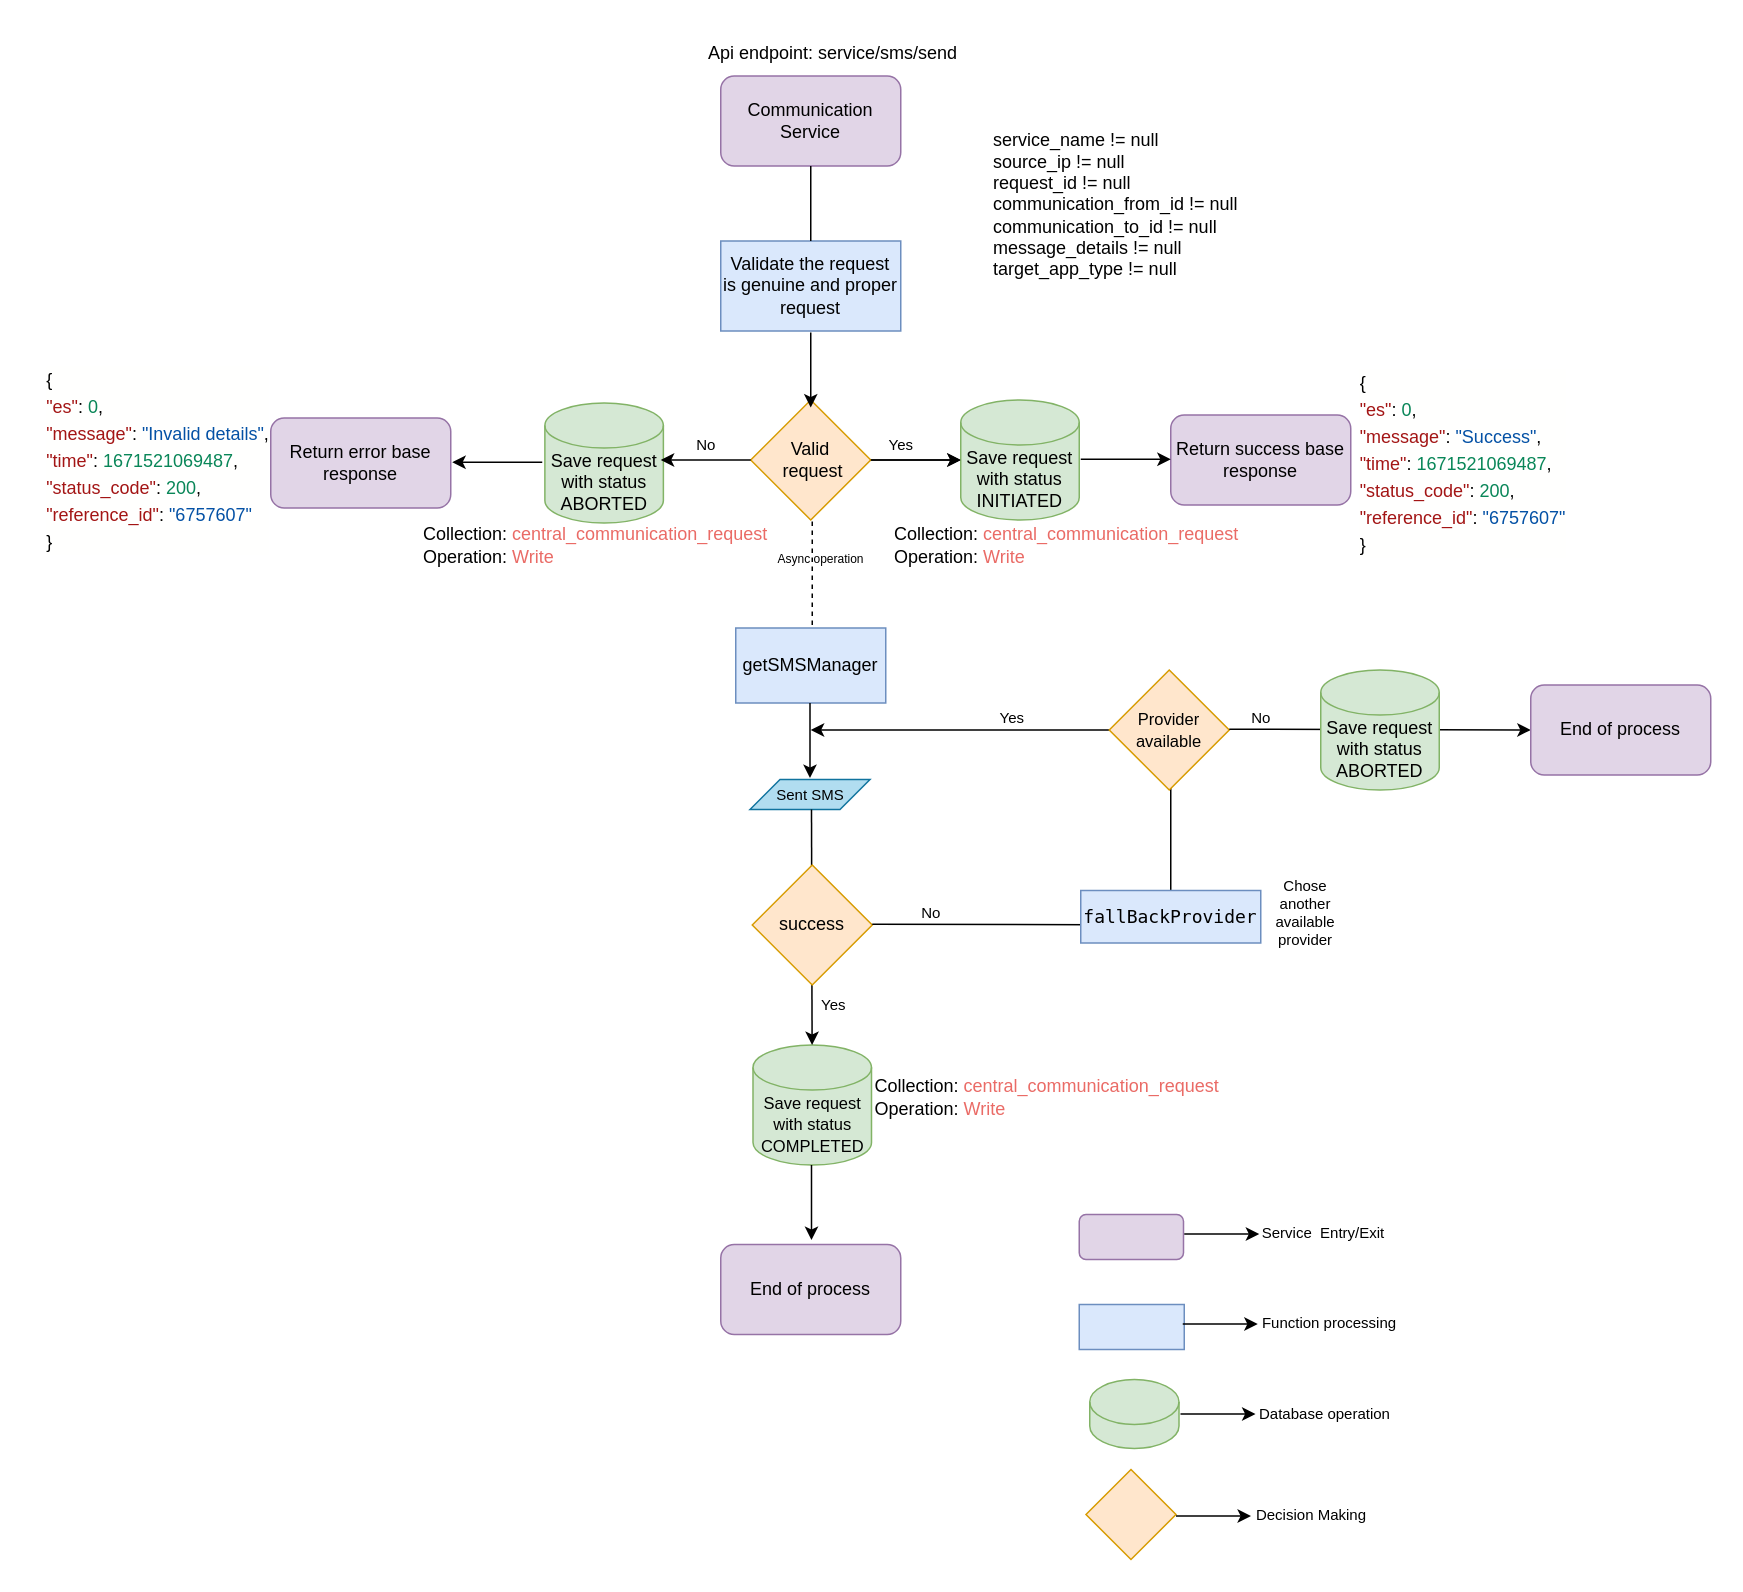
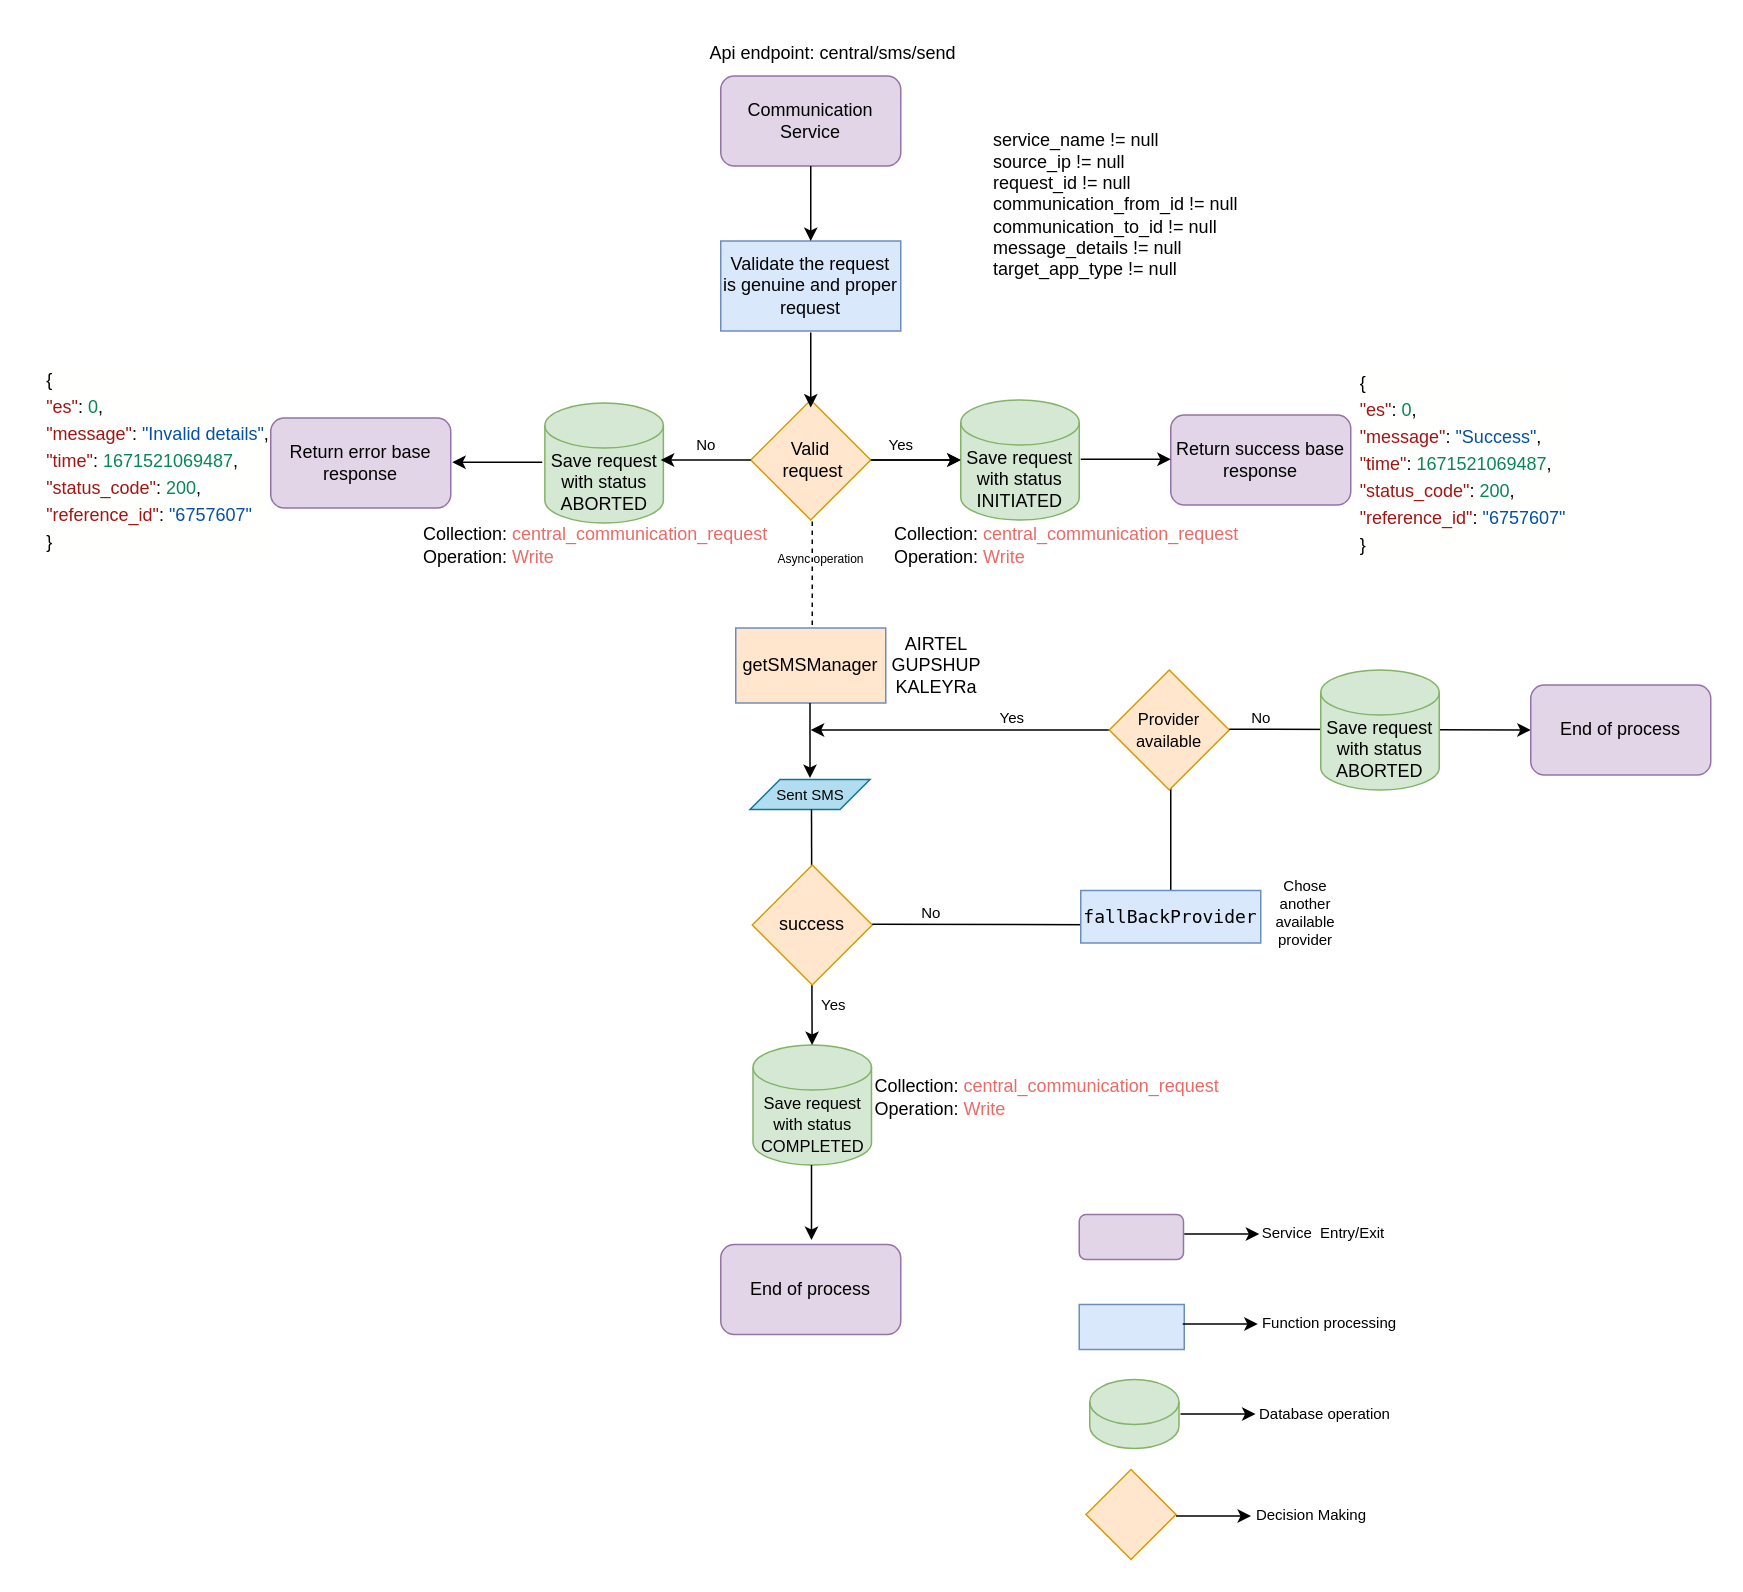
(833, 53) -> (833, 53)
(811, 233) -> (811, 229)
(811, 665) -> (811, 665)
none -> (937, 665)
